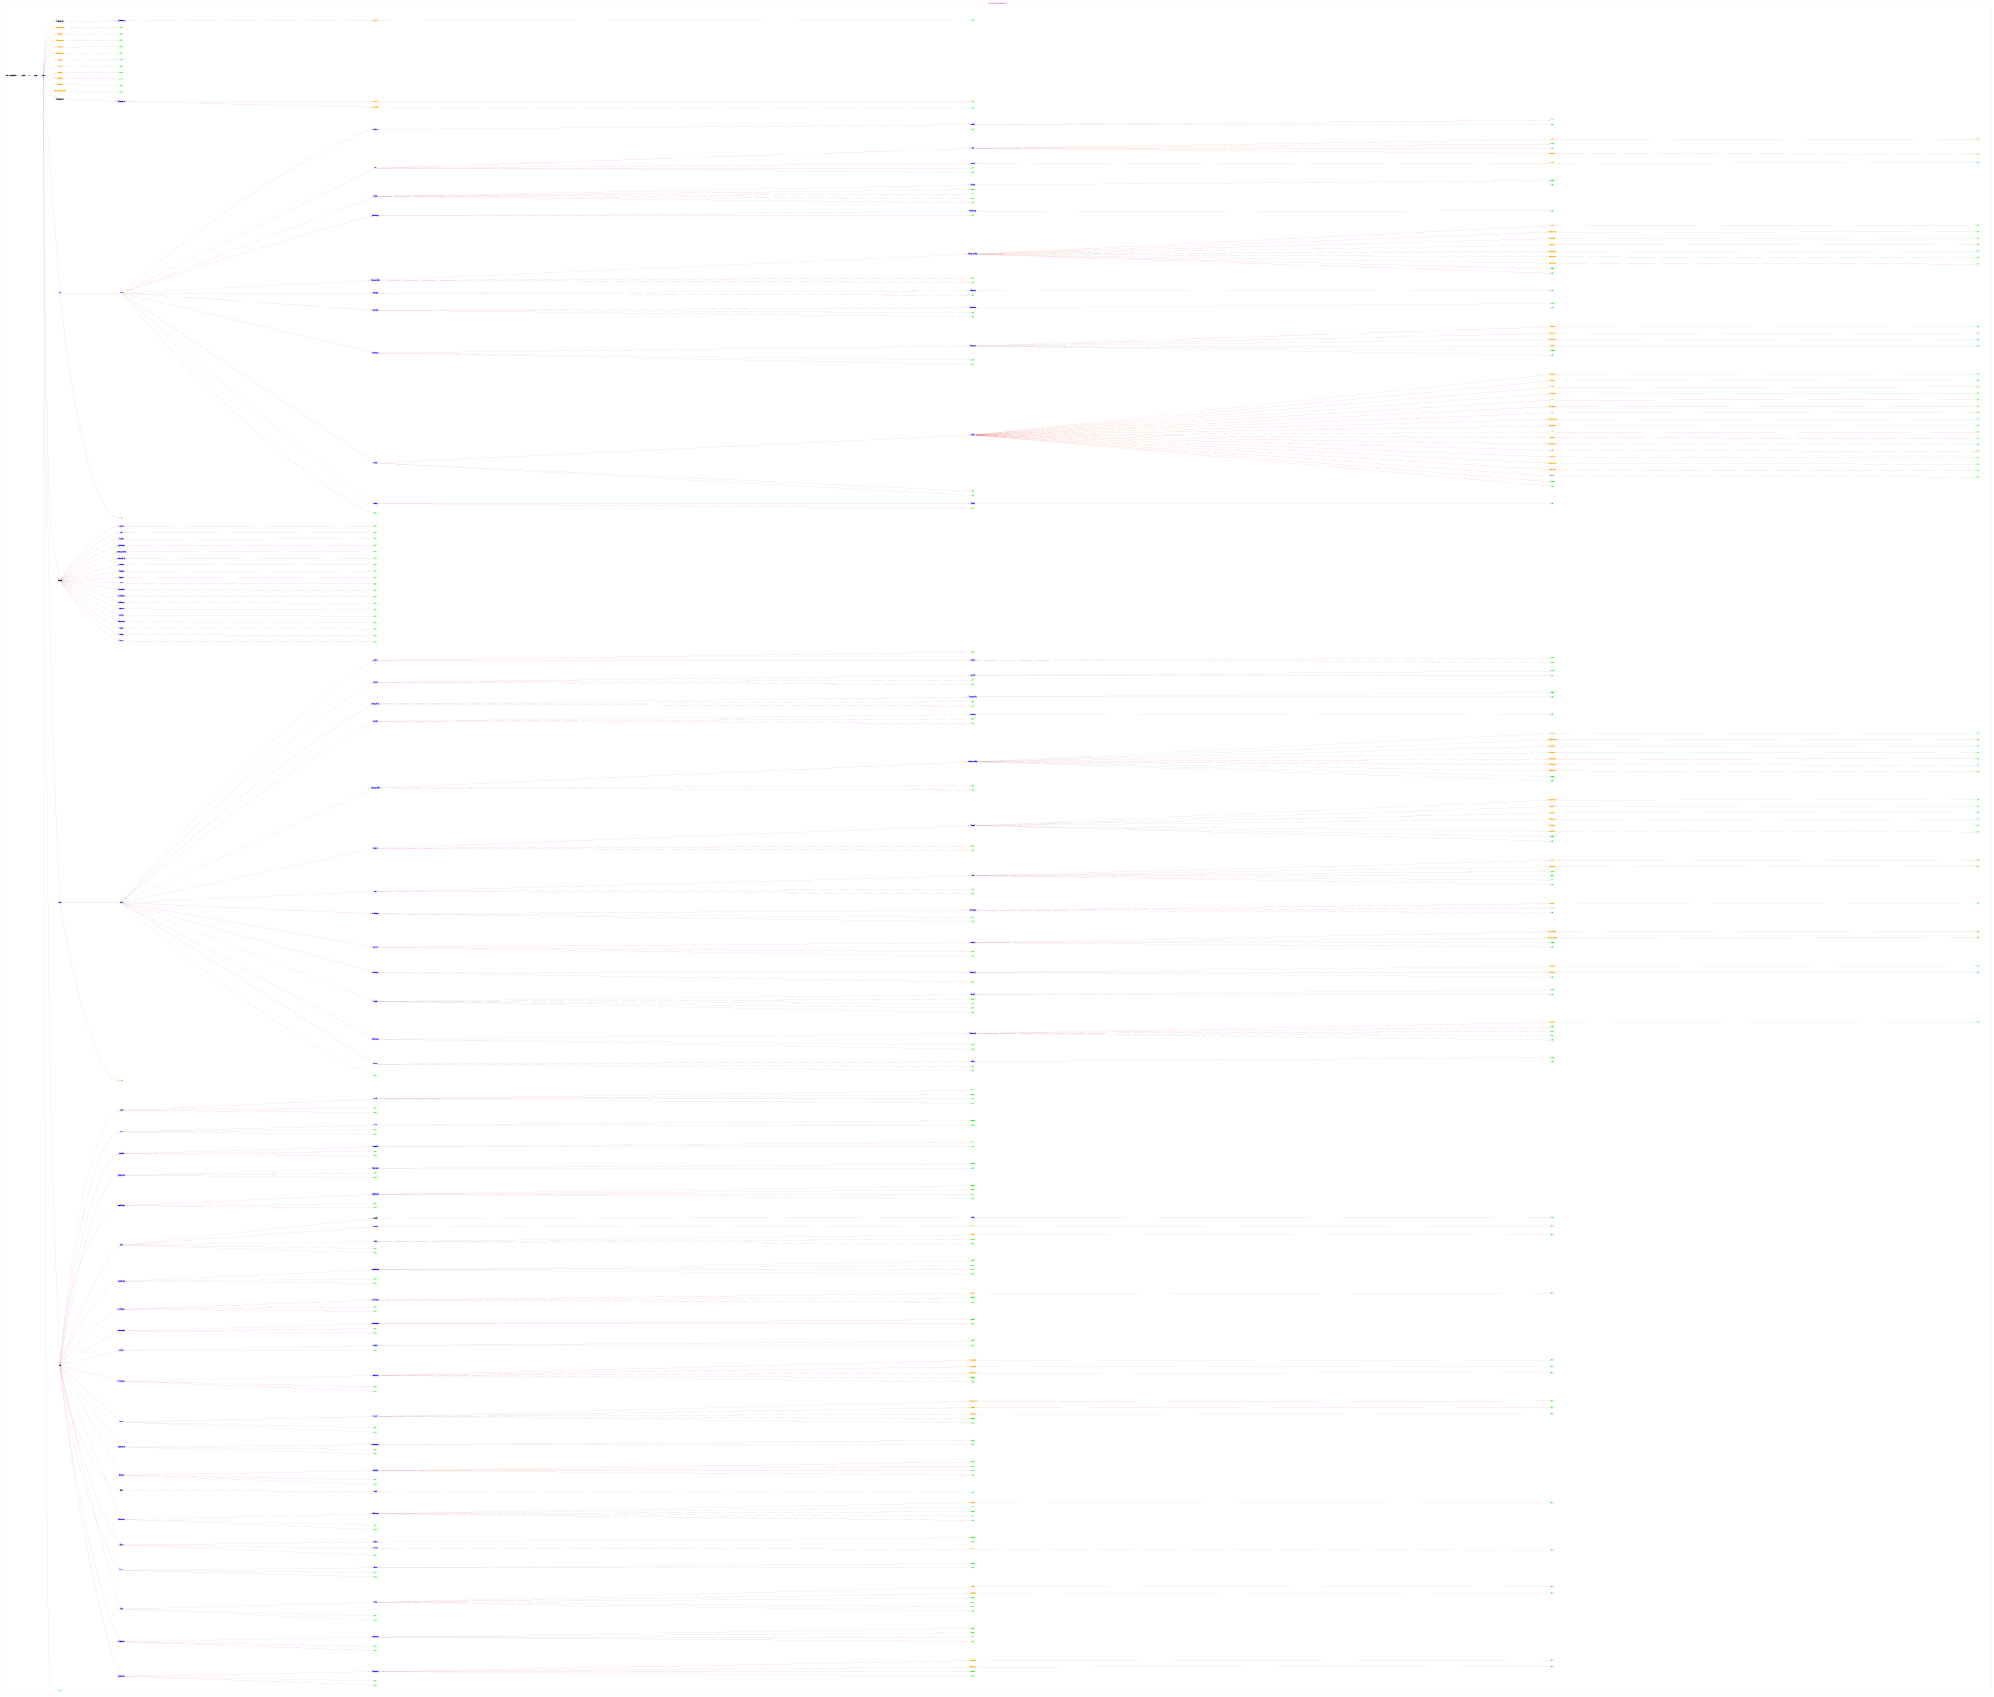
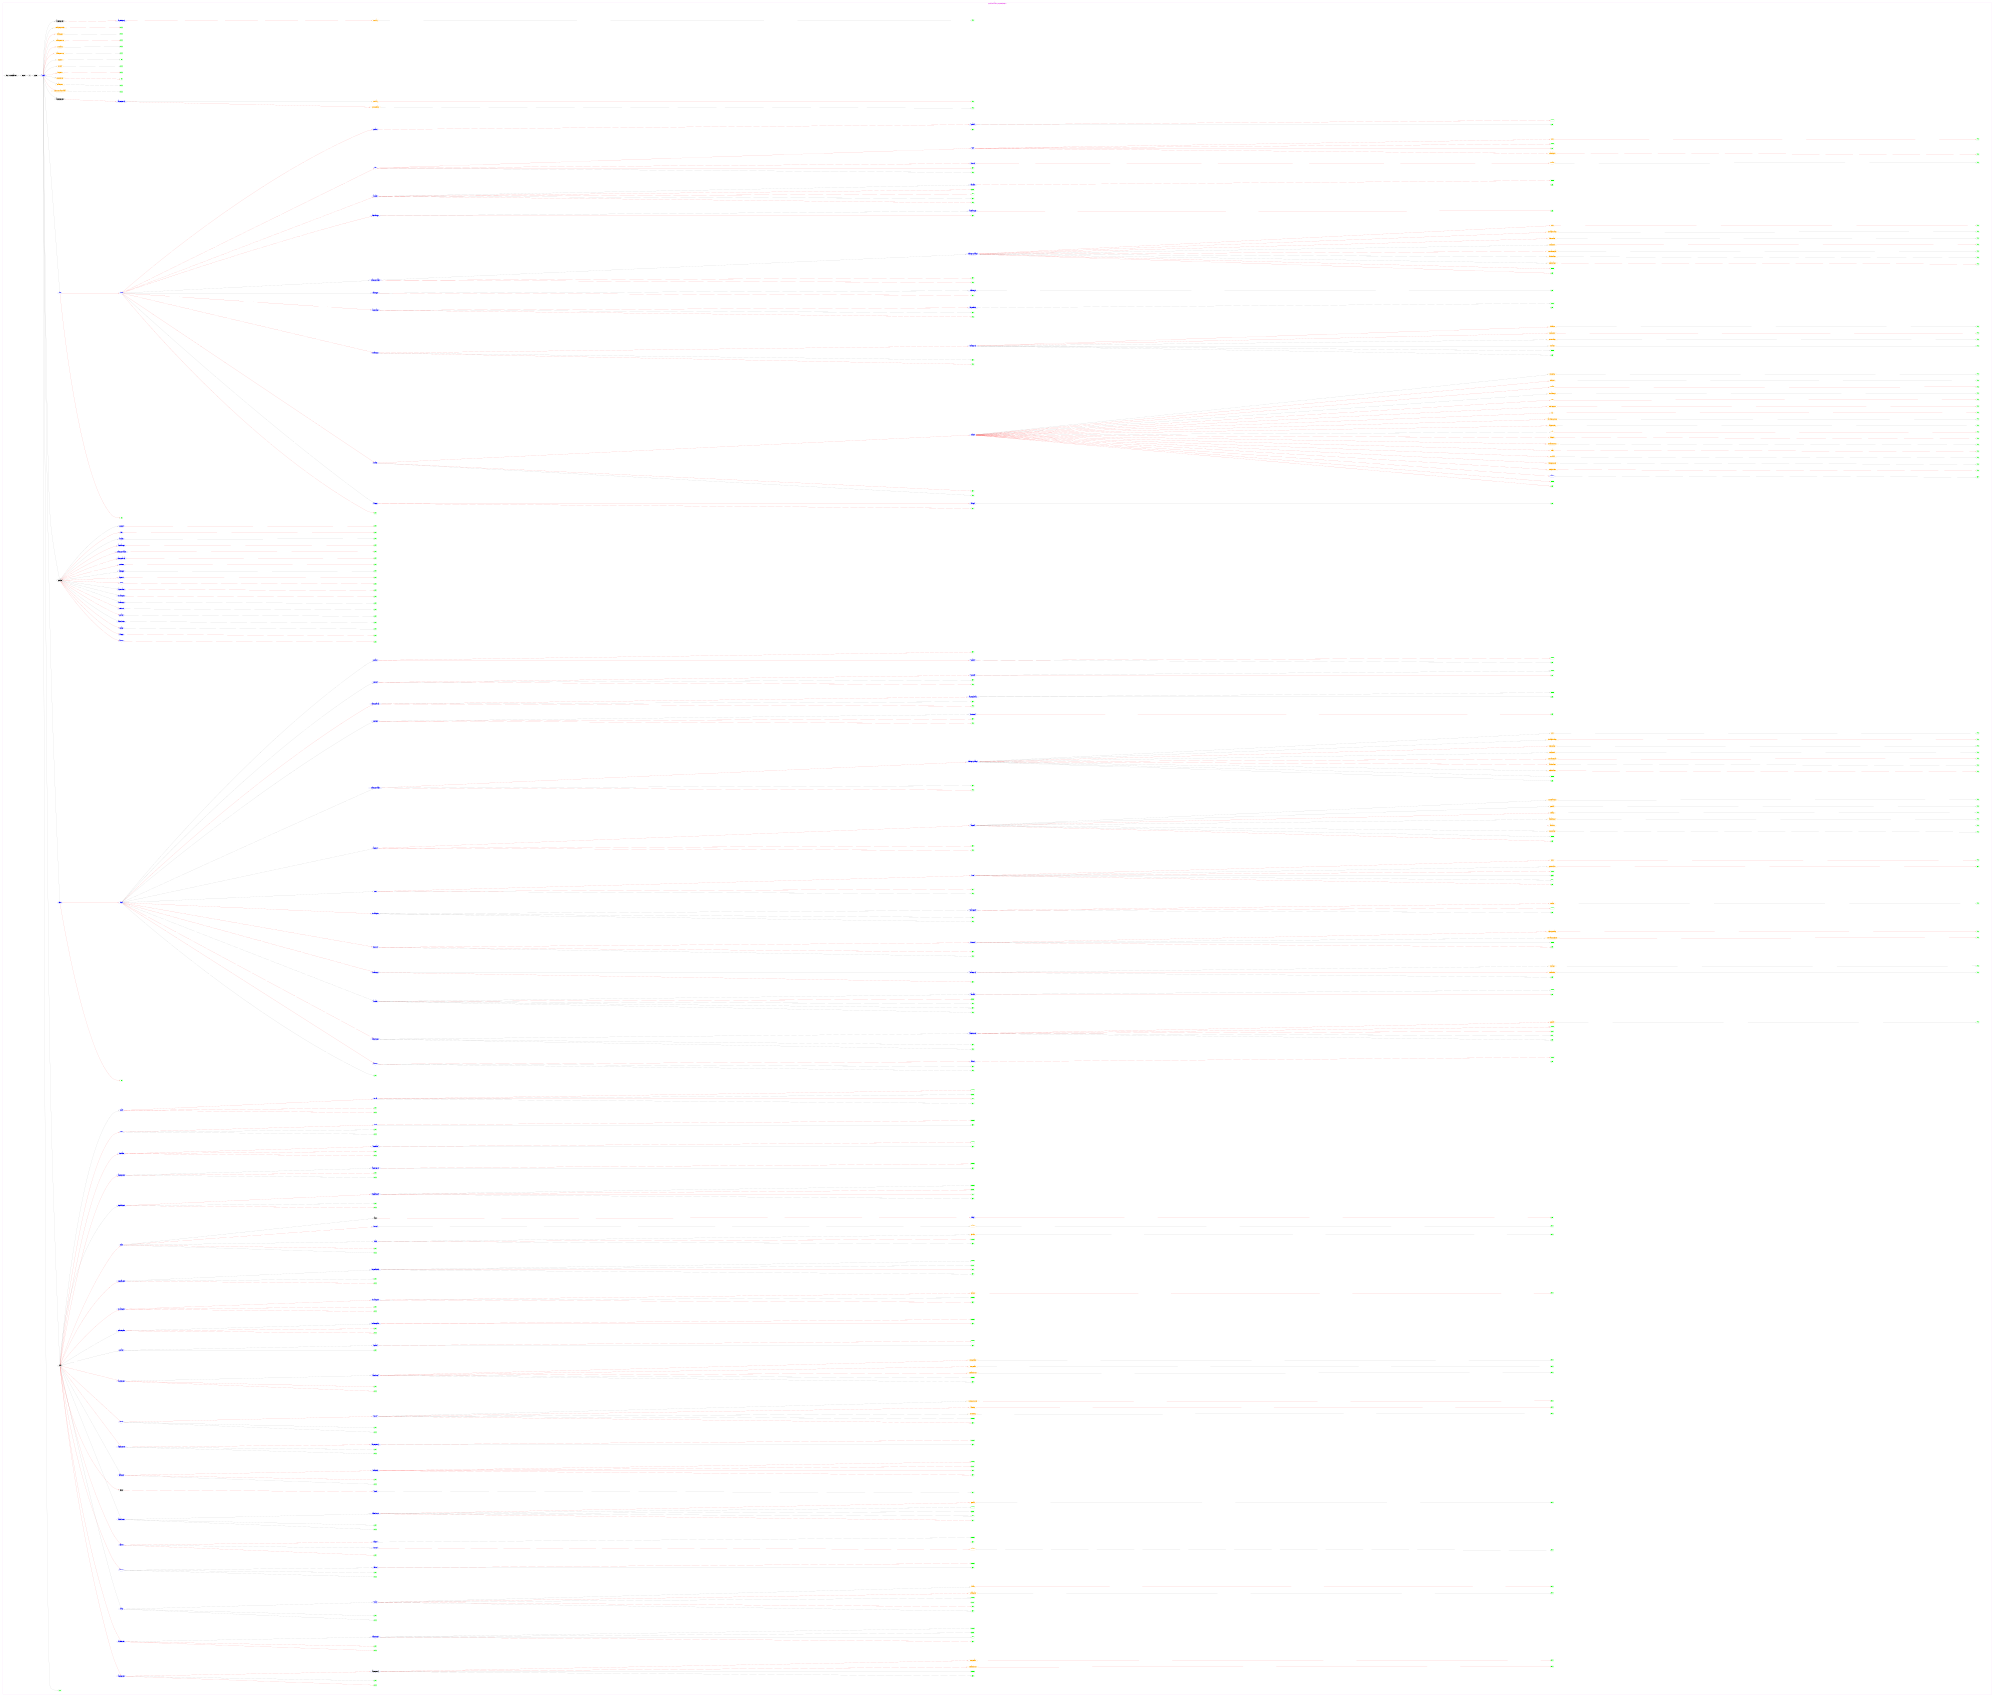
(375, 1218) -> (375, 1218)
(375, 1672) -> (375, 1672)
